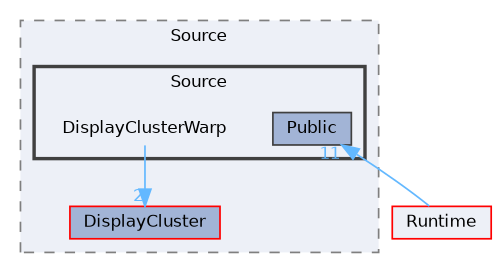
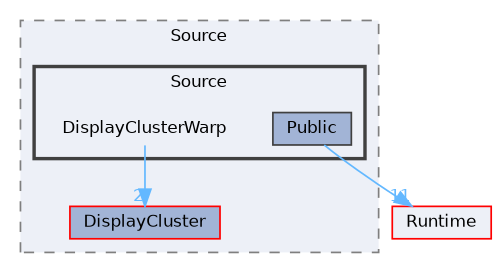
(394, 179) -> (360, 172)
